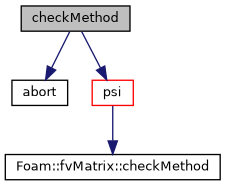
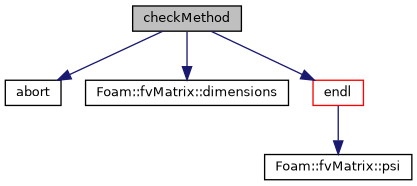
(113, 93) -> (338, 93)
none -> (187, 93)
(113, 167) -> (338, 167)
